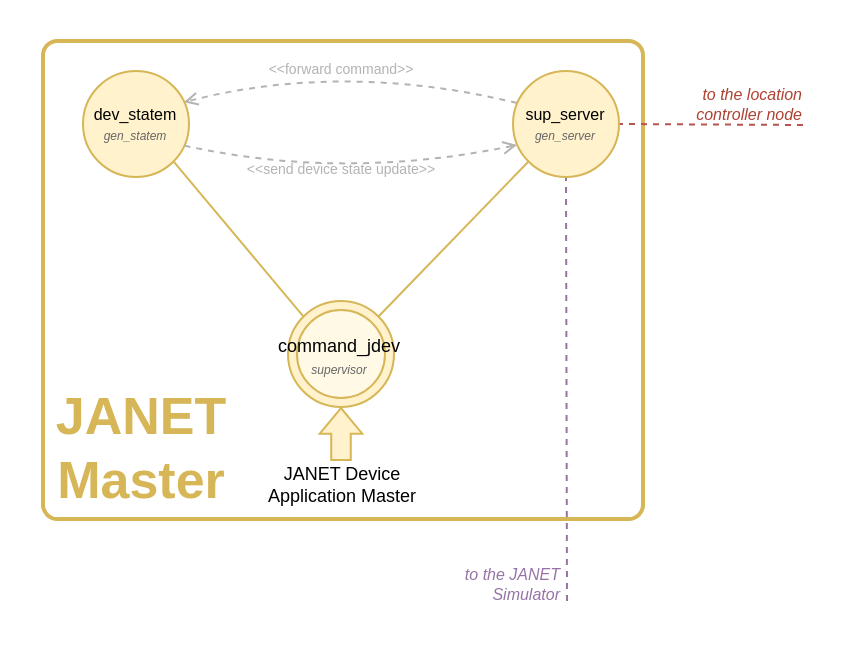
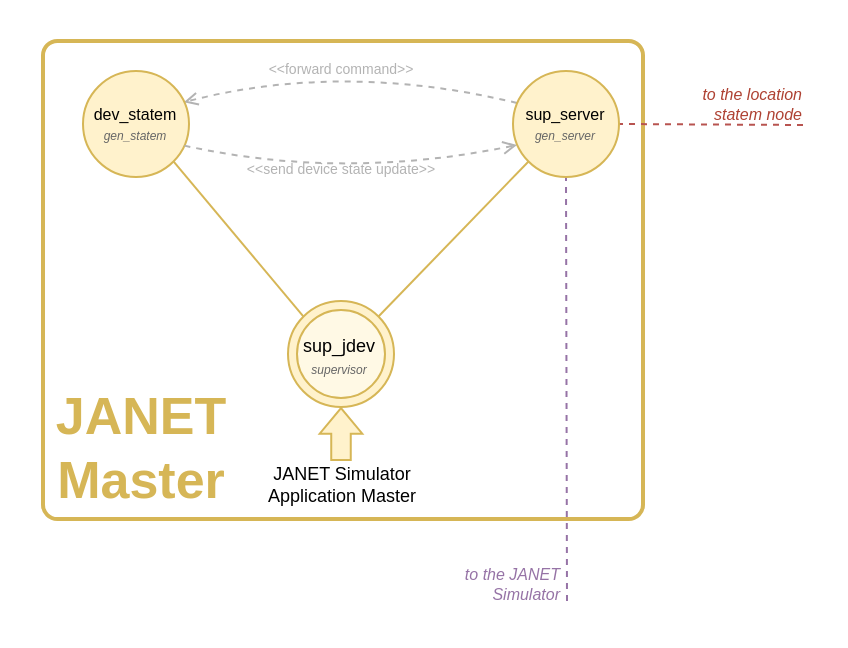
(742, 105) -> (744, 105)
(340, 357) -> (340, 357)
(342, 474) -> (342, 474)
